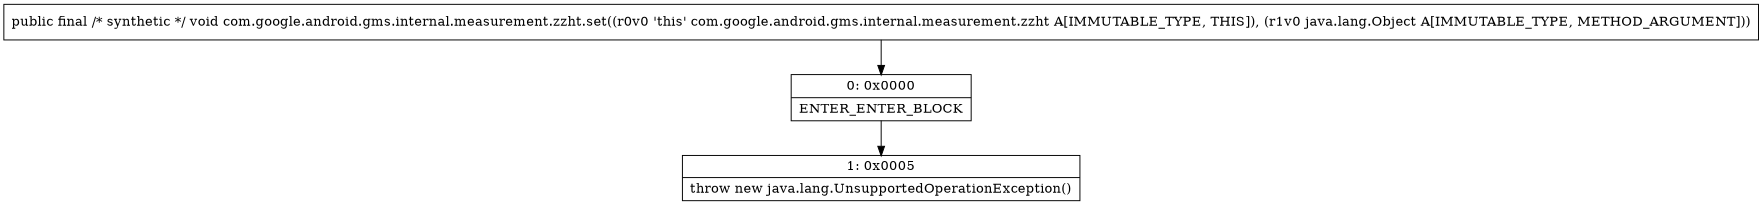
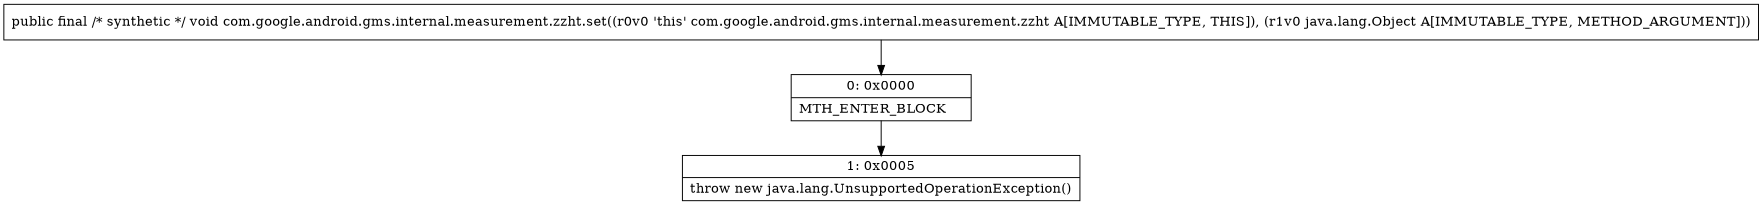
(881, 109) -> (873, 109)
